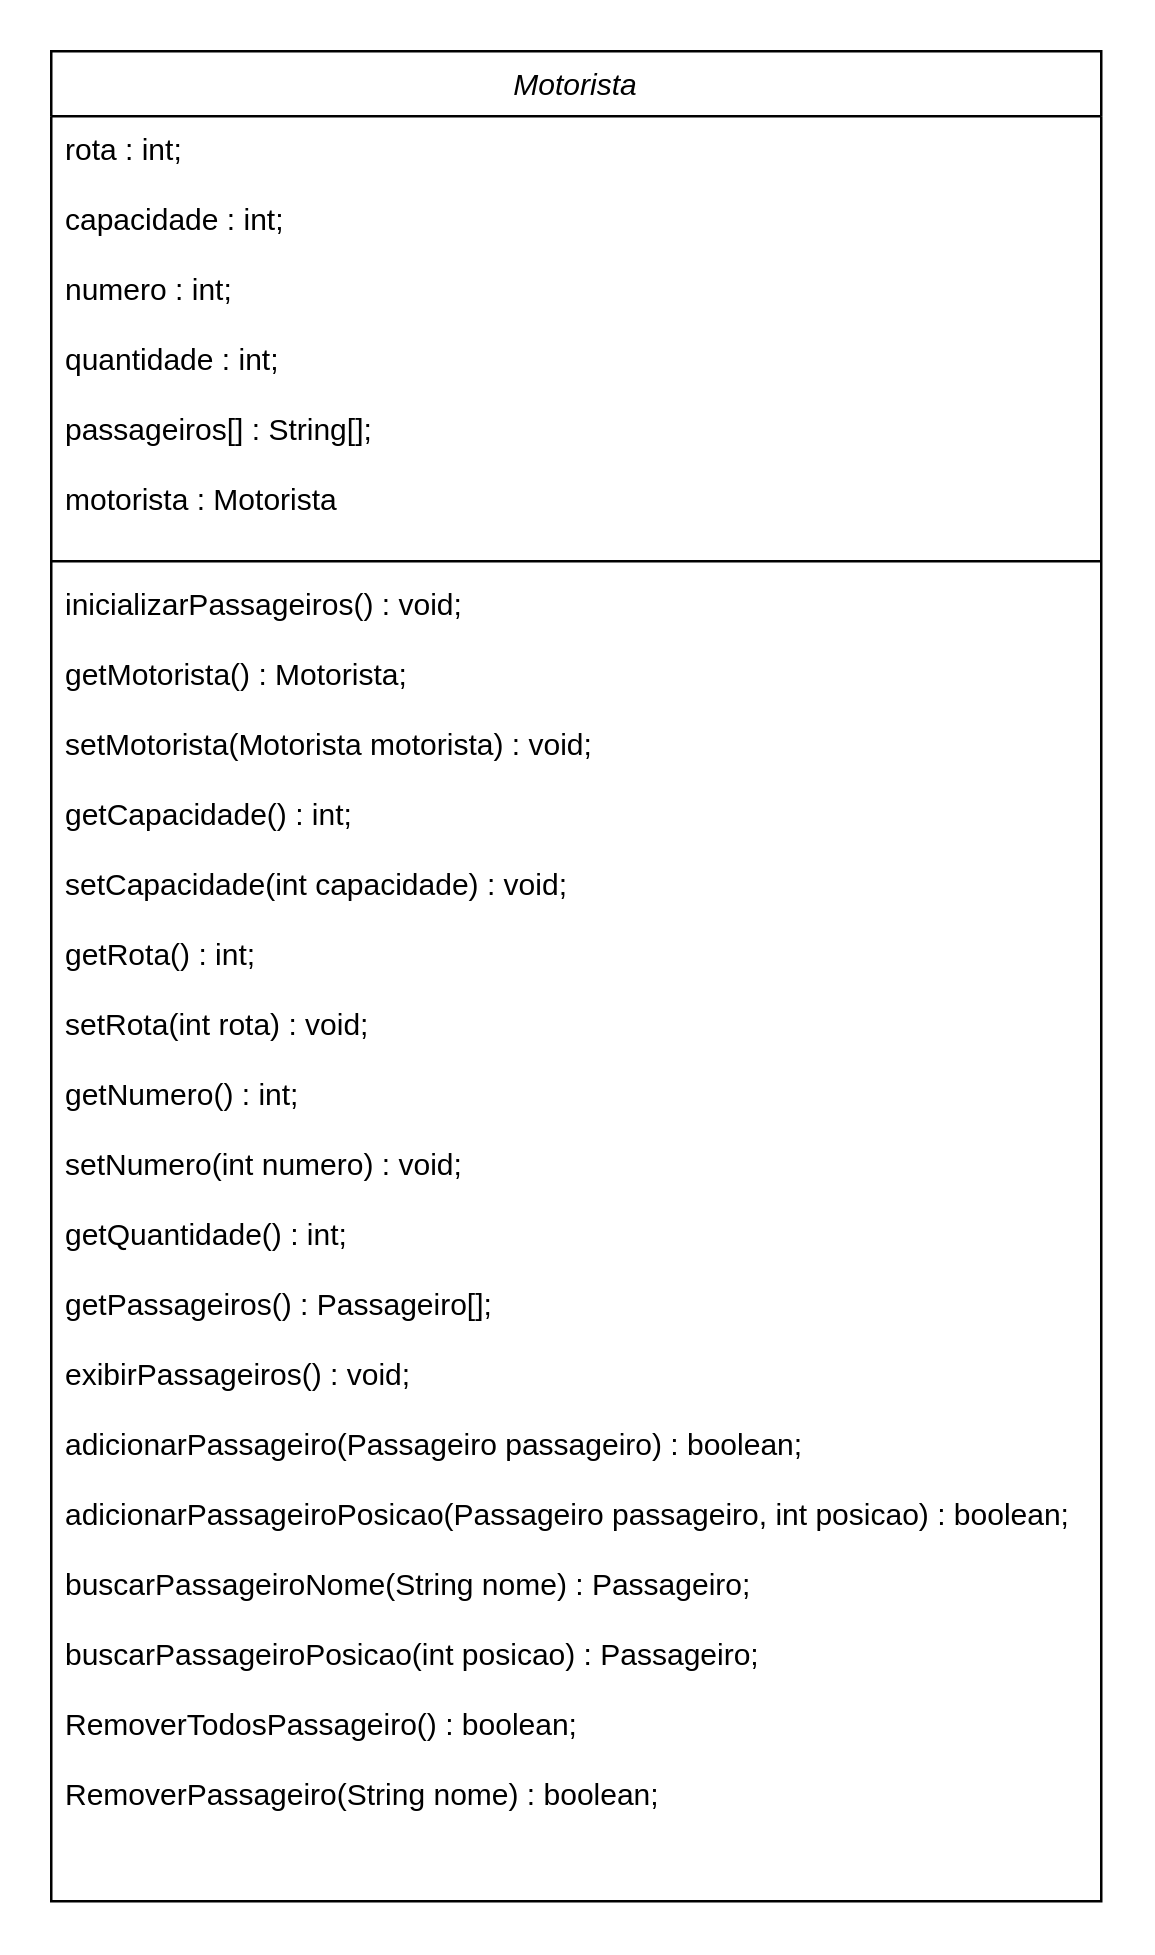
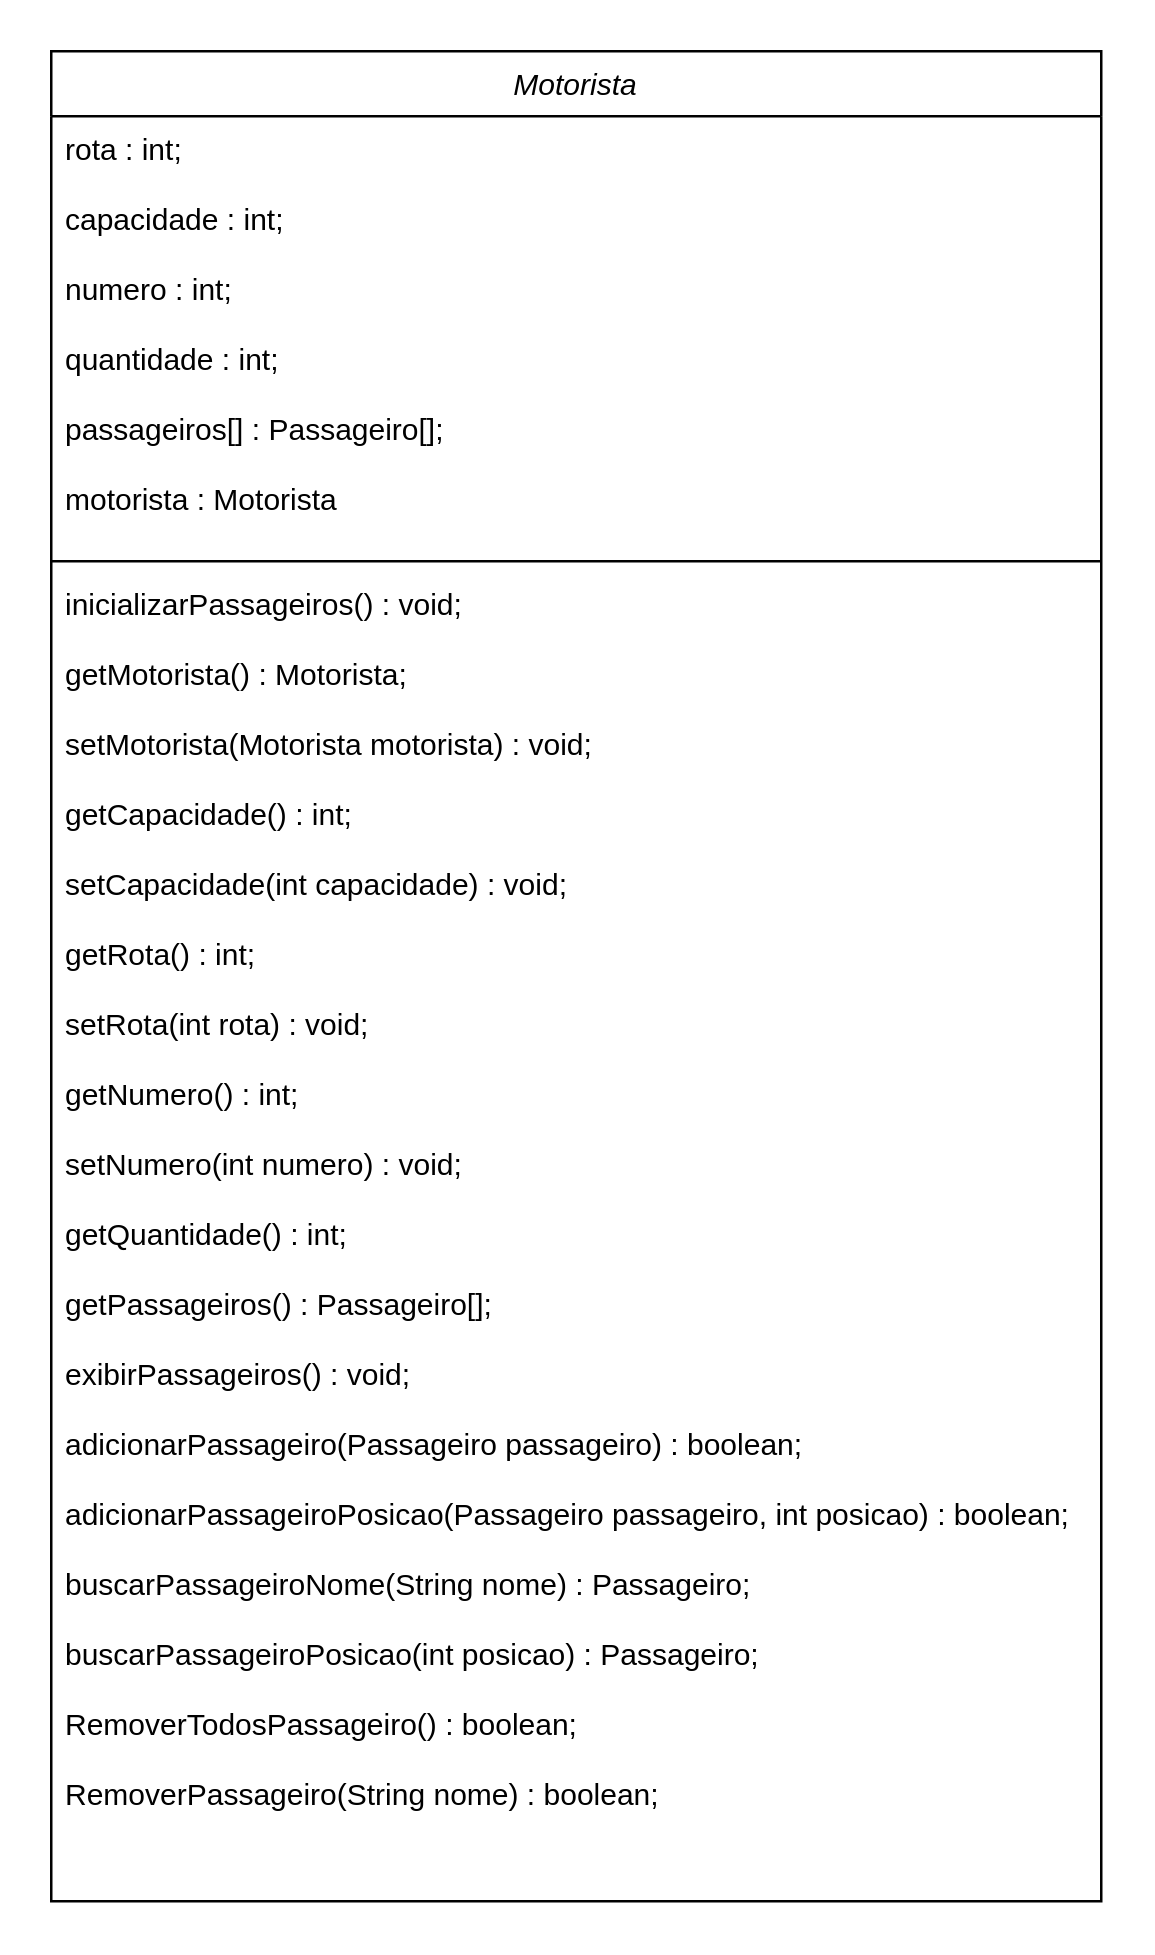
(138, 150) -> (138, 150)
